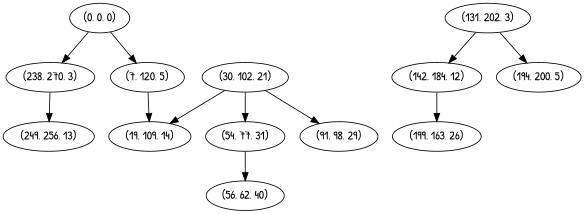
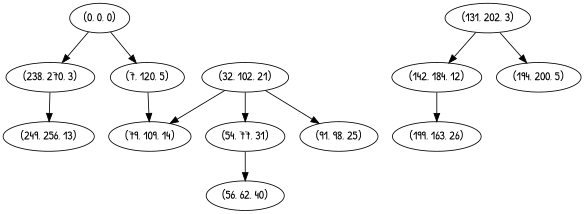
(245, 77) -> (245, 77)
(150, 136) -> (150, 136)
(339, 136) -> (339, 136)
